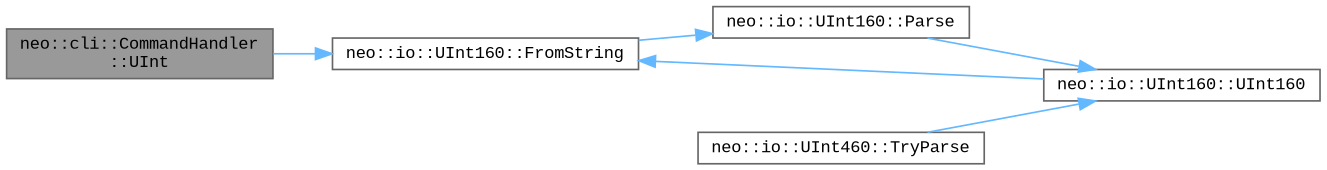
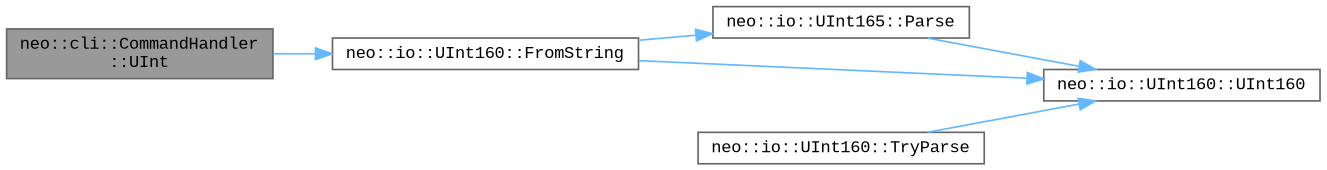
(841, 22) -> (841, 22)
(849, 70) -> (833, 69)
(841, 148) -> (841, 148)
